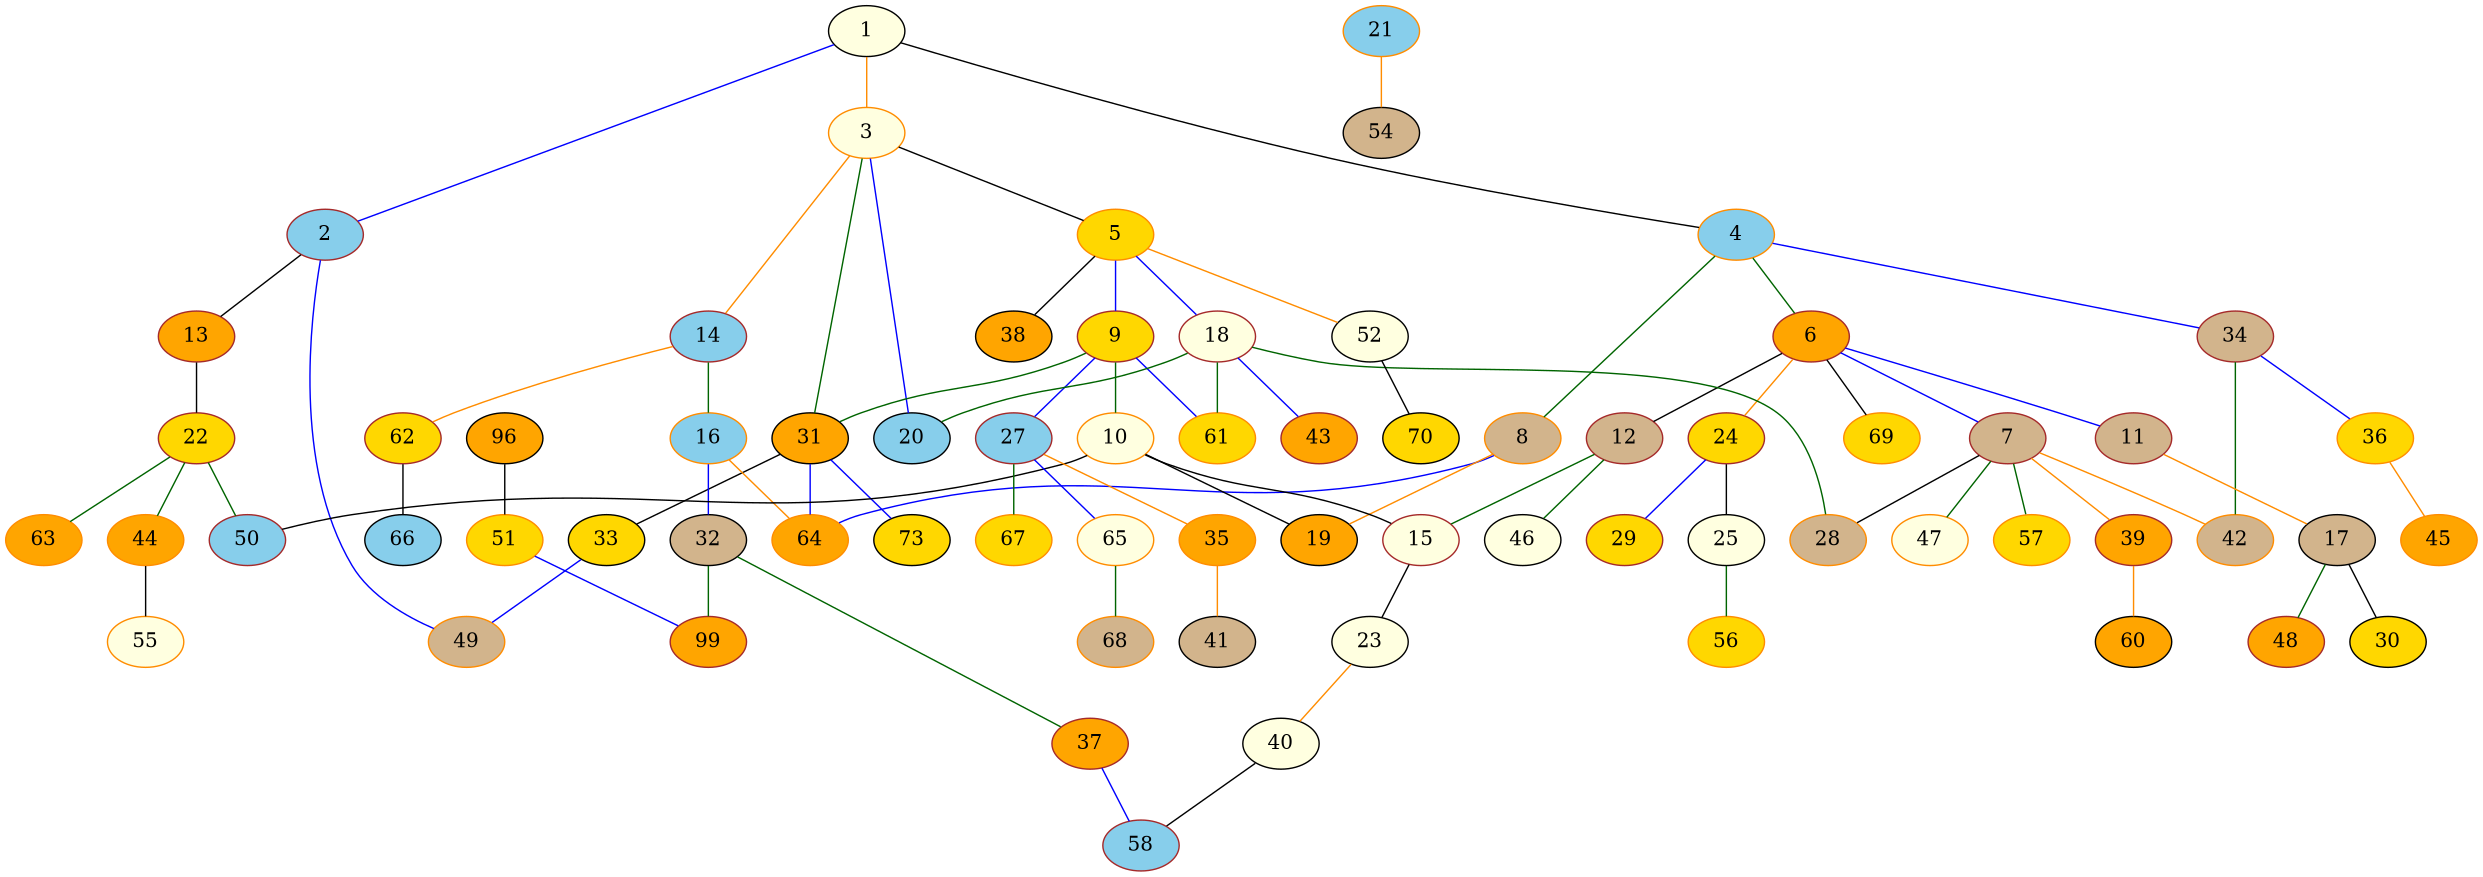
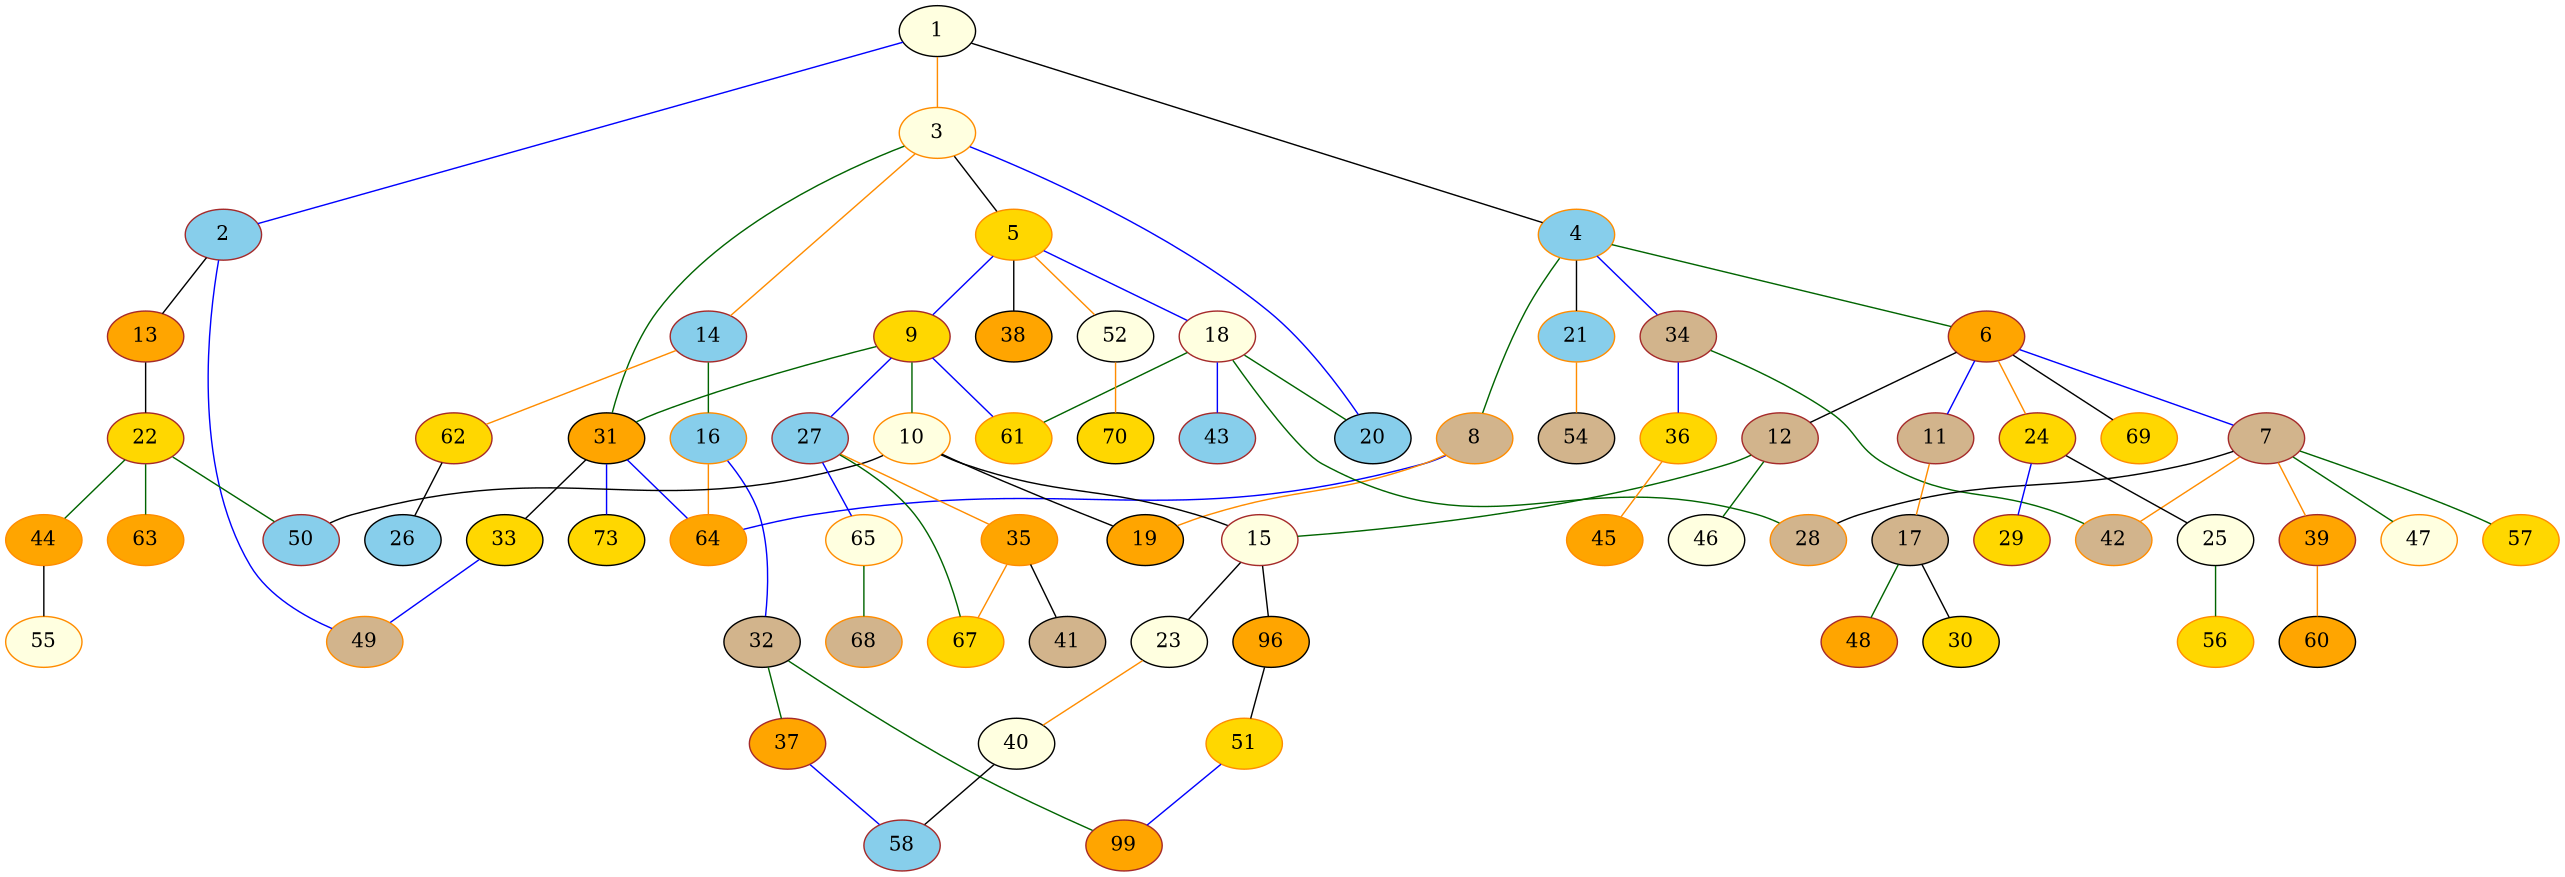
none -> (1576, 286)
(1396, 387) -> (1116, 377)
(1319, 438) -> (1217, 438)
(403, 540) -> (403, 540)
none -> (993, 591)
(1217, 591) -> (1043, 591)
none -> (1265, 591)
